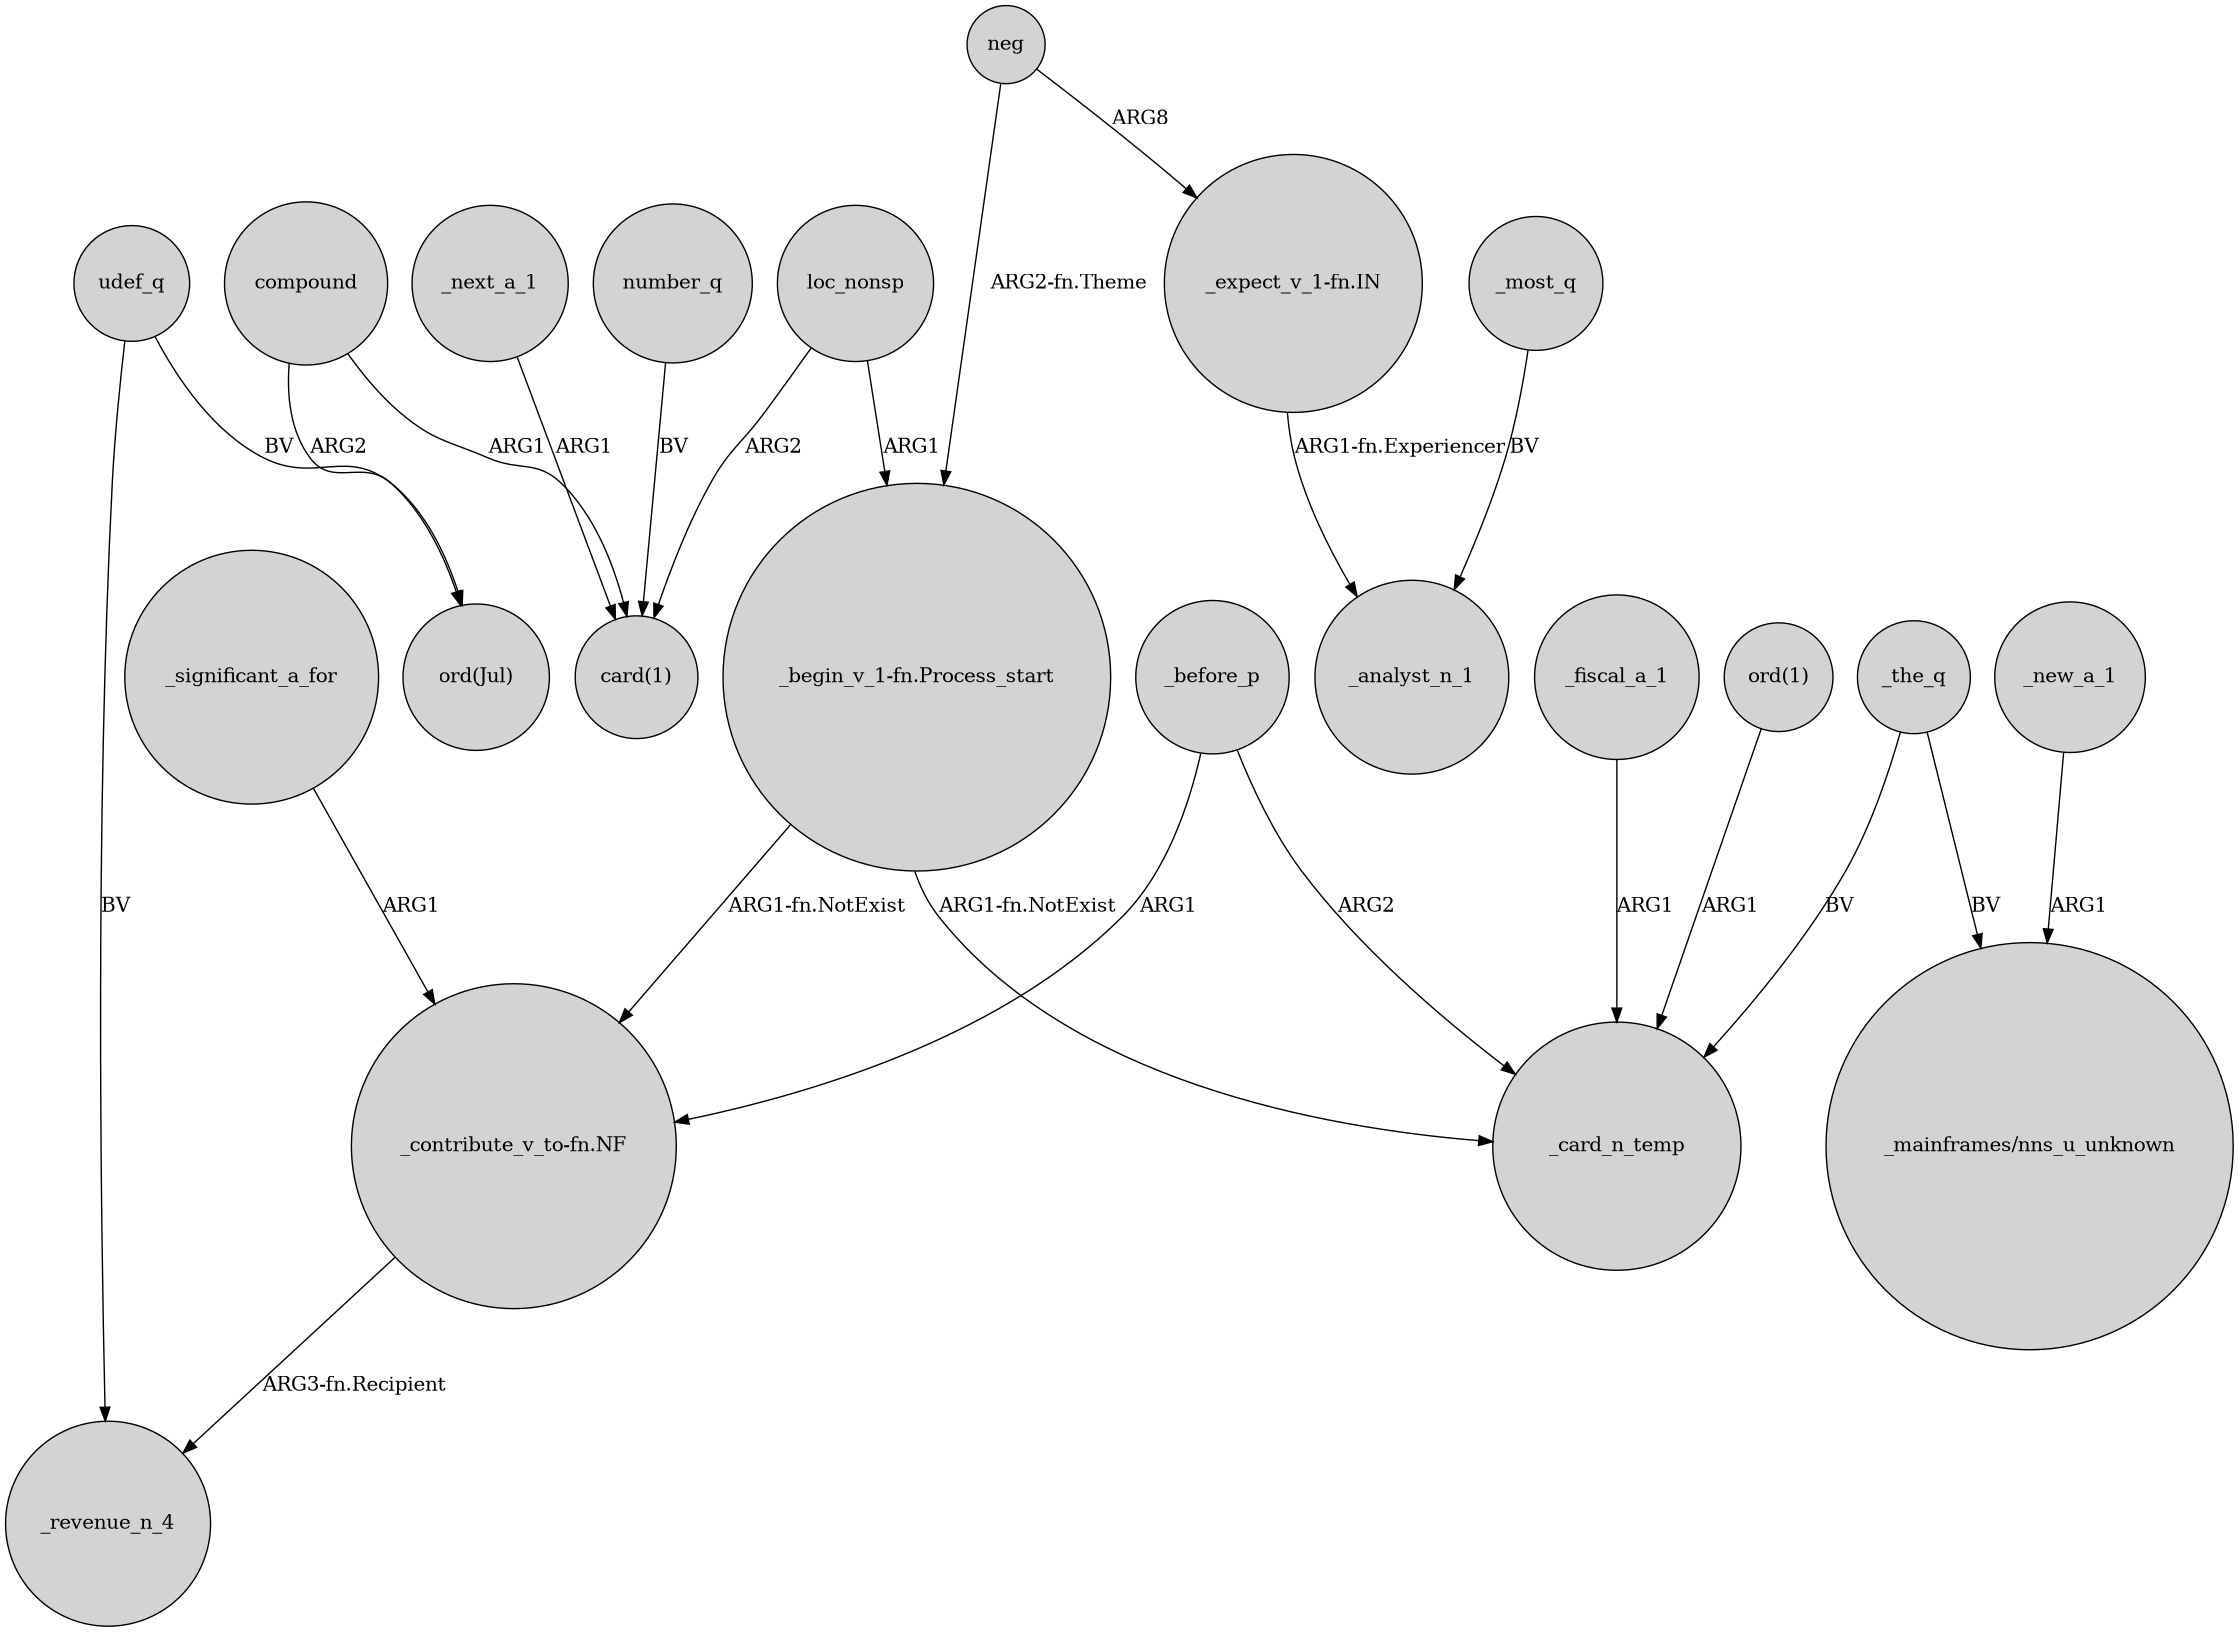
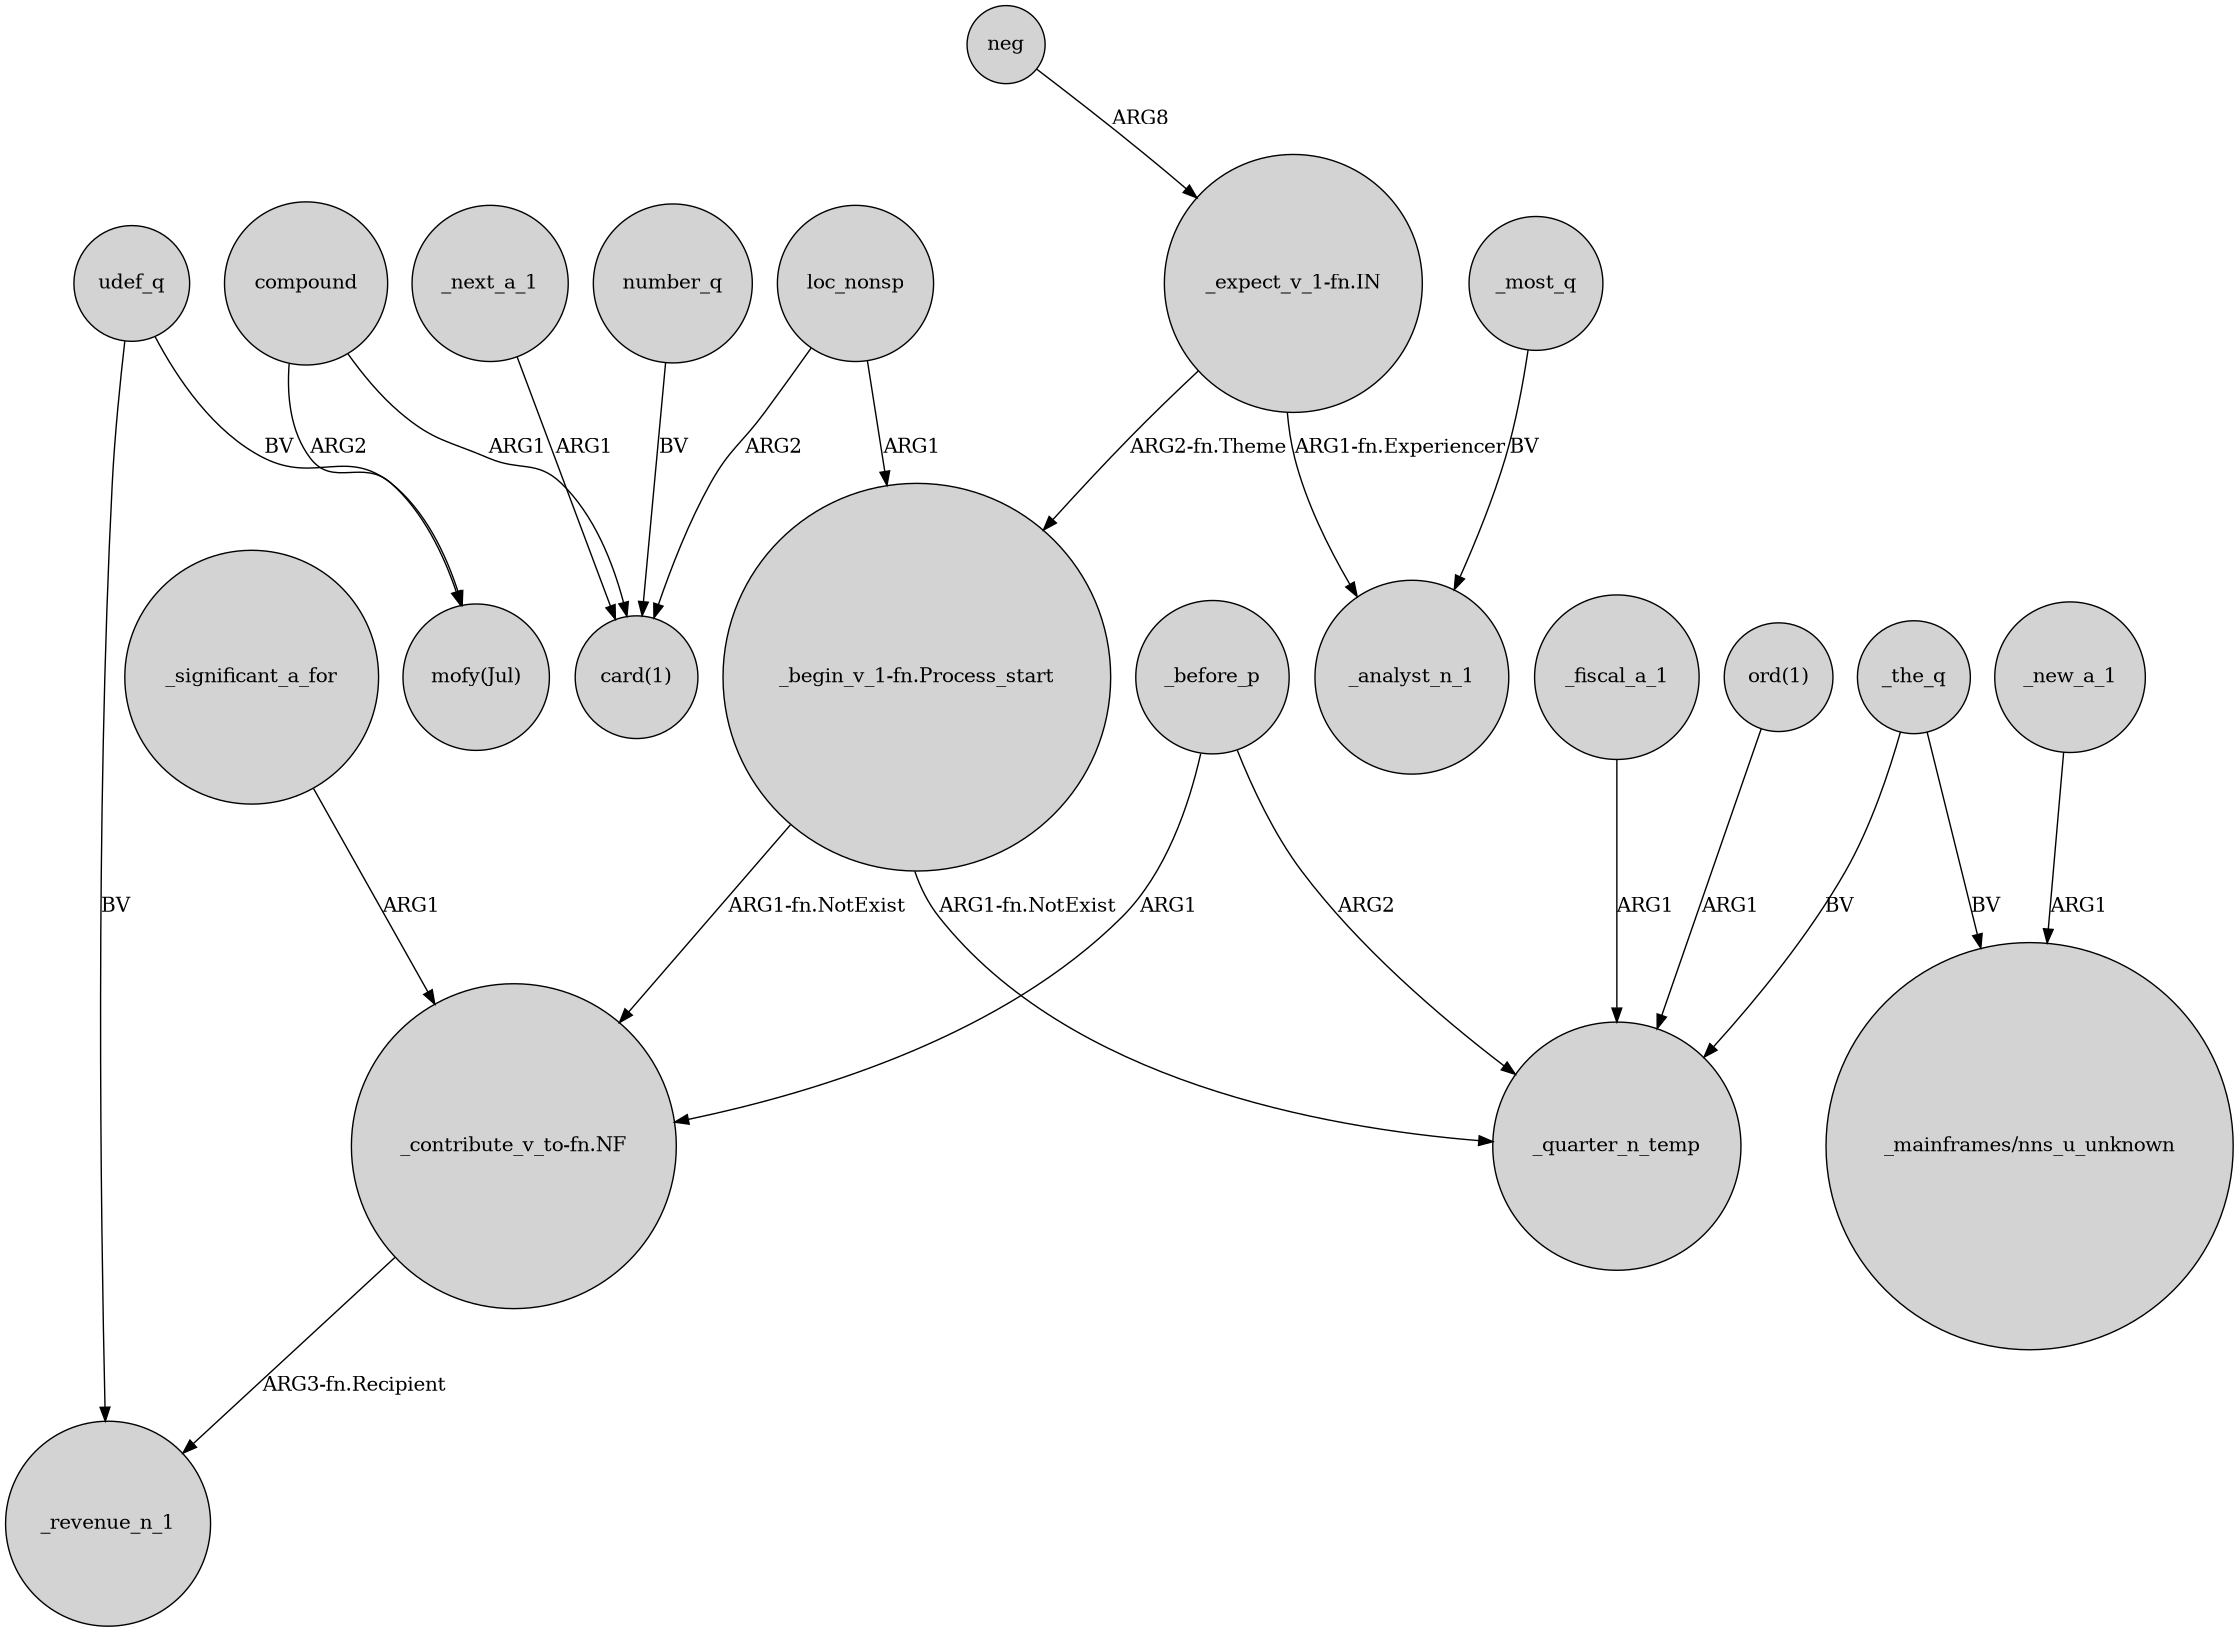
(973, 277) -> (1124, 444)
(476, 677) -> (476, 677)
(1617, 1146) -> (1617, 1146)
(108, 1524) -> (108, 1524)
